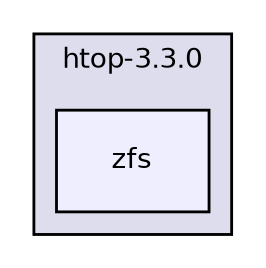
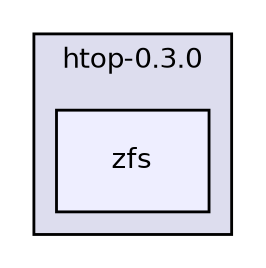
(133, 61) -> (133, 61)
